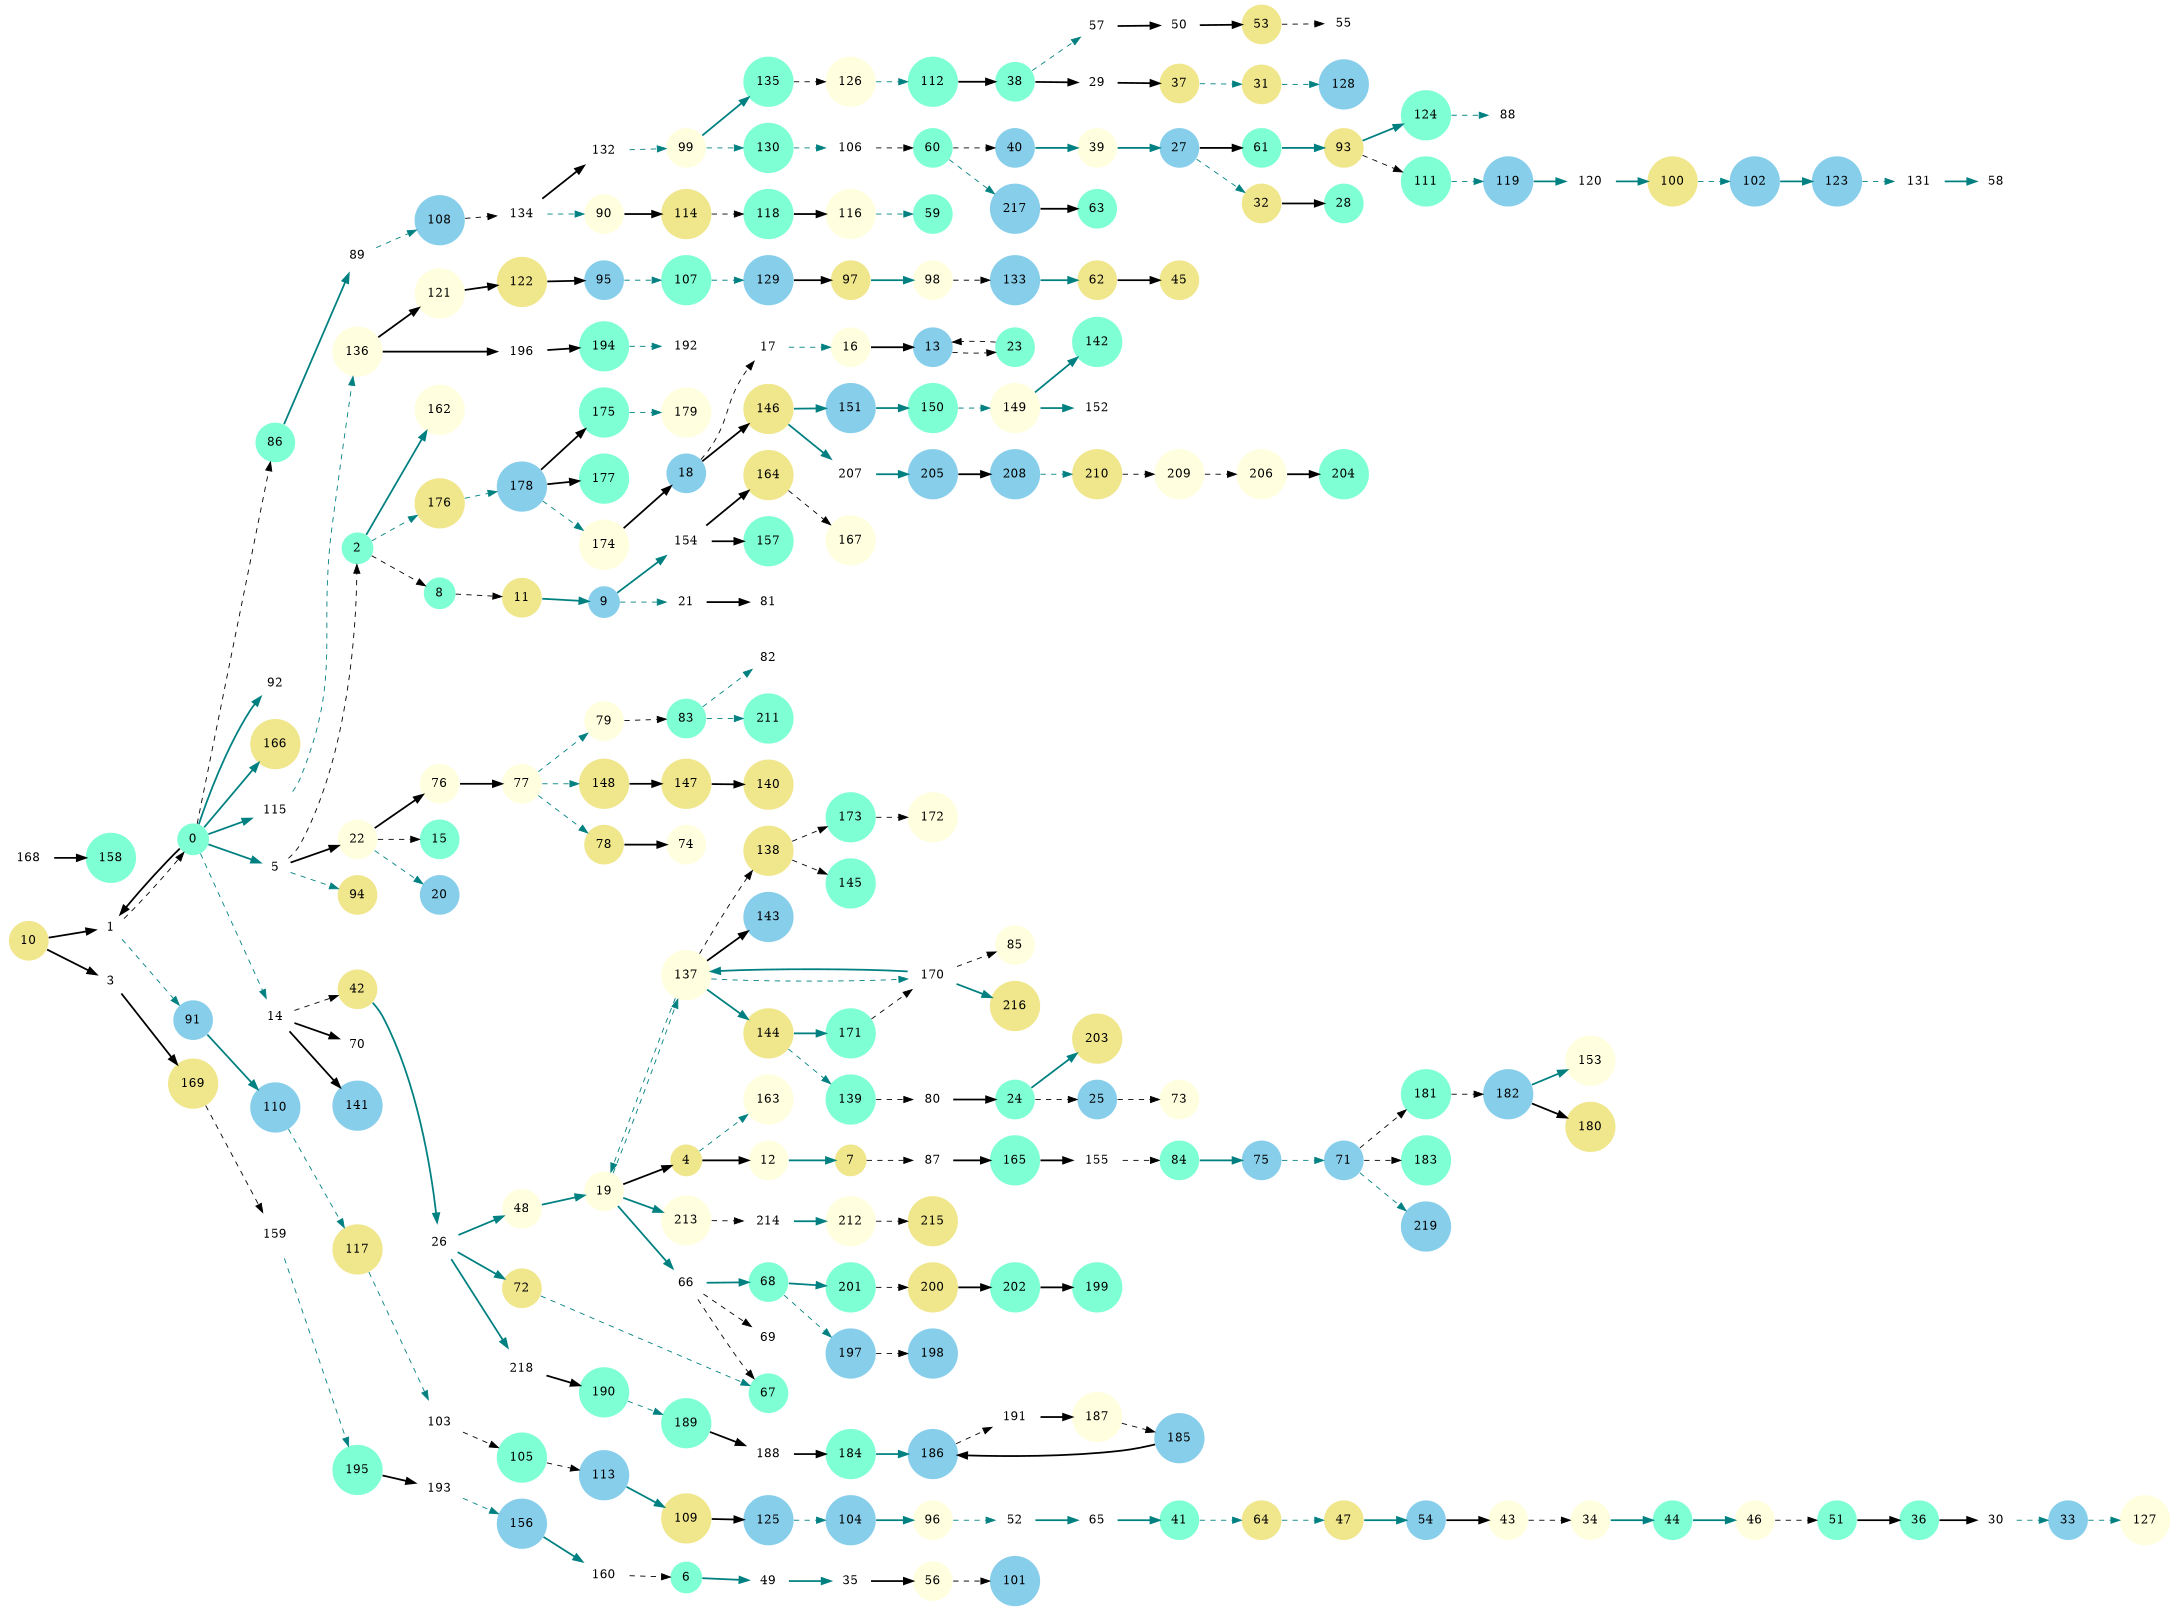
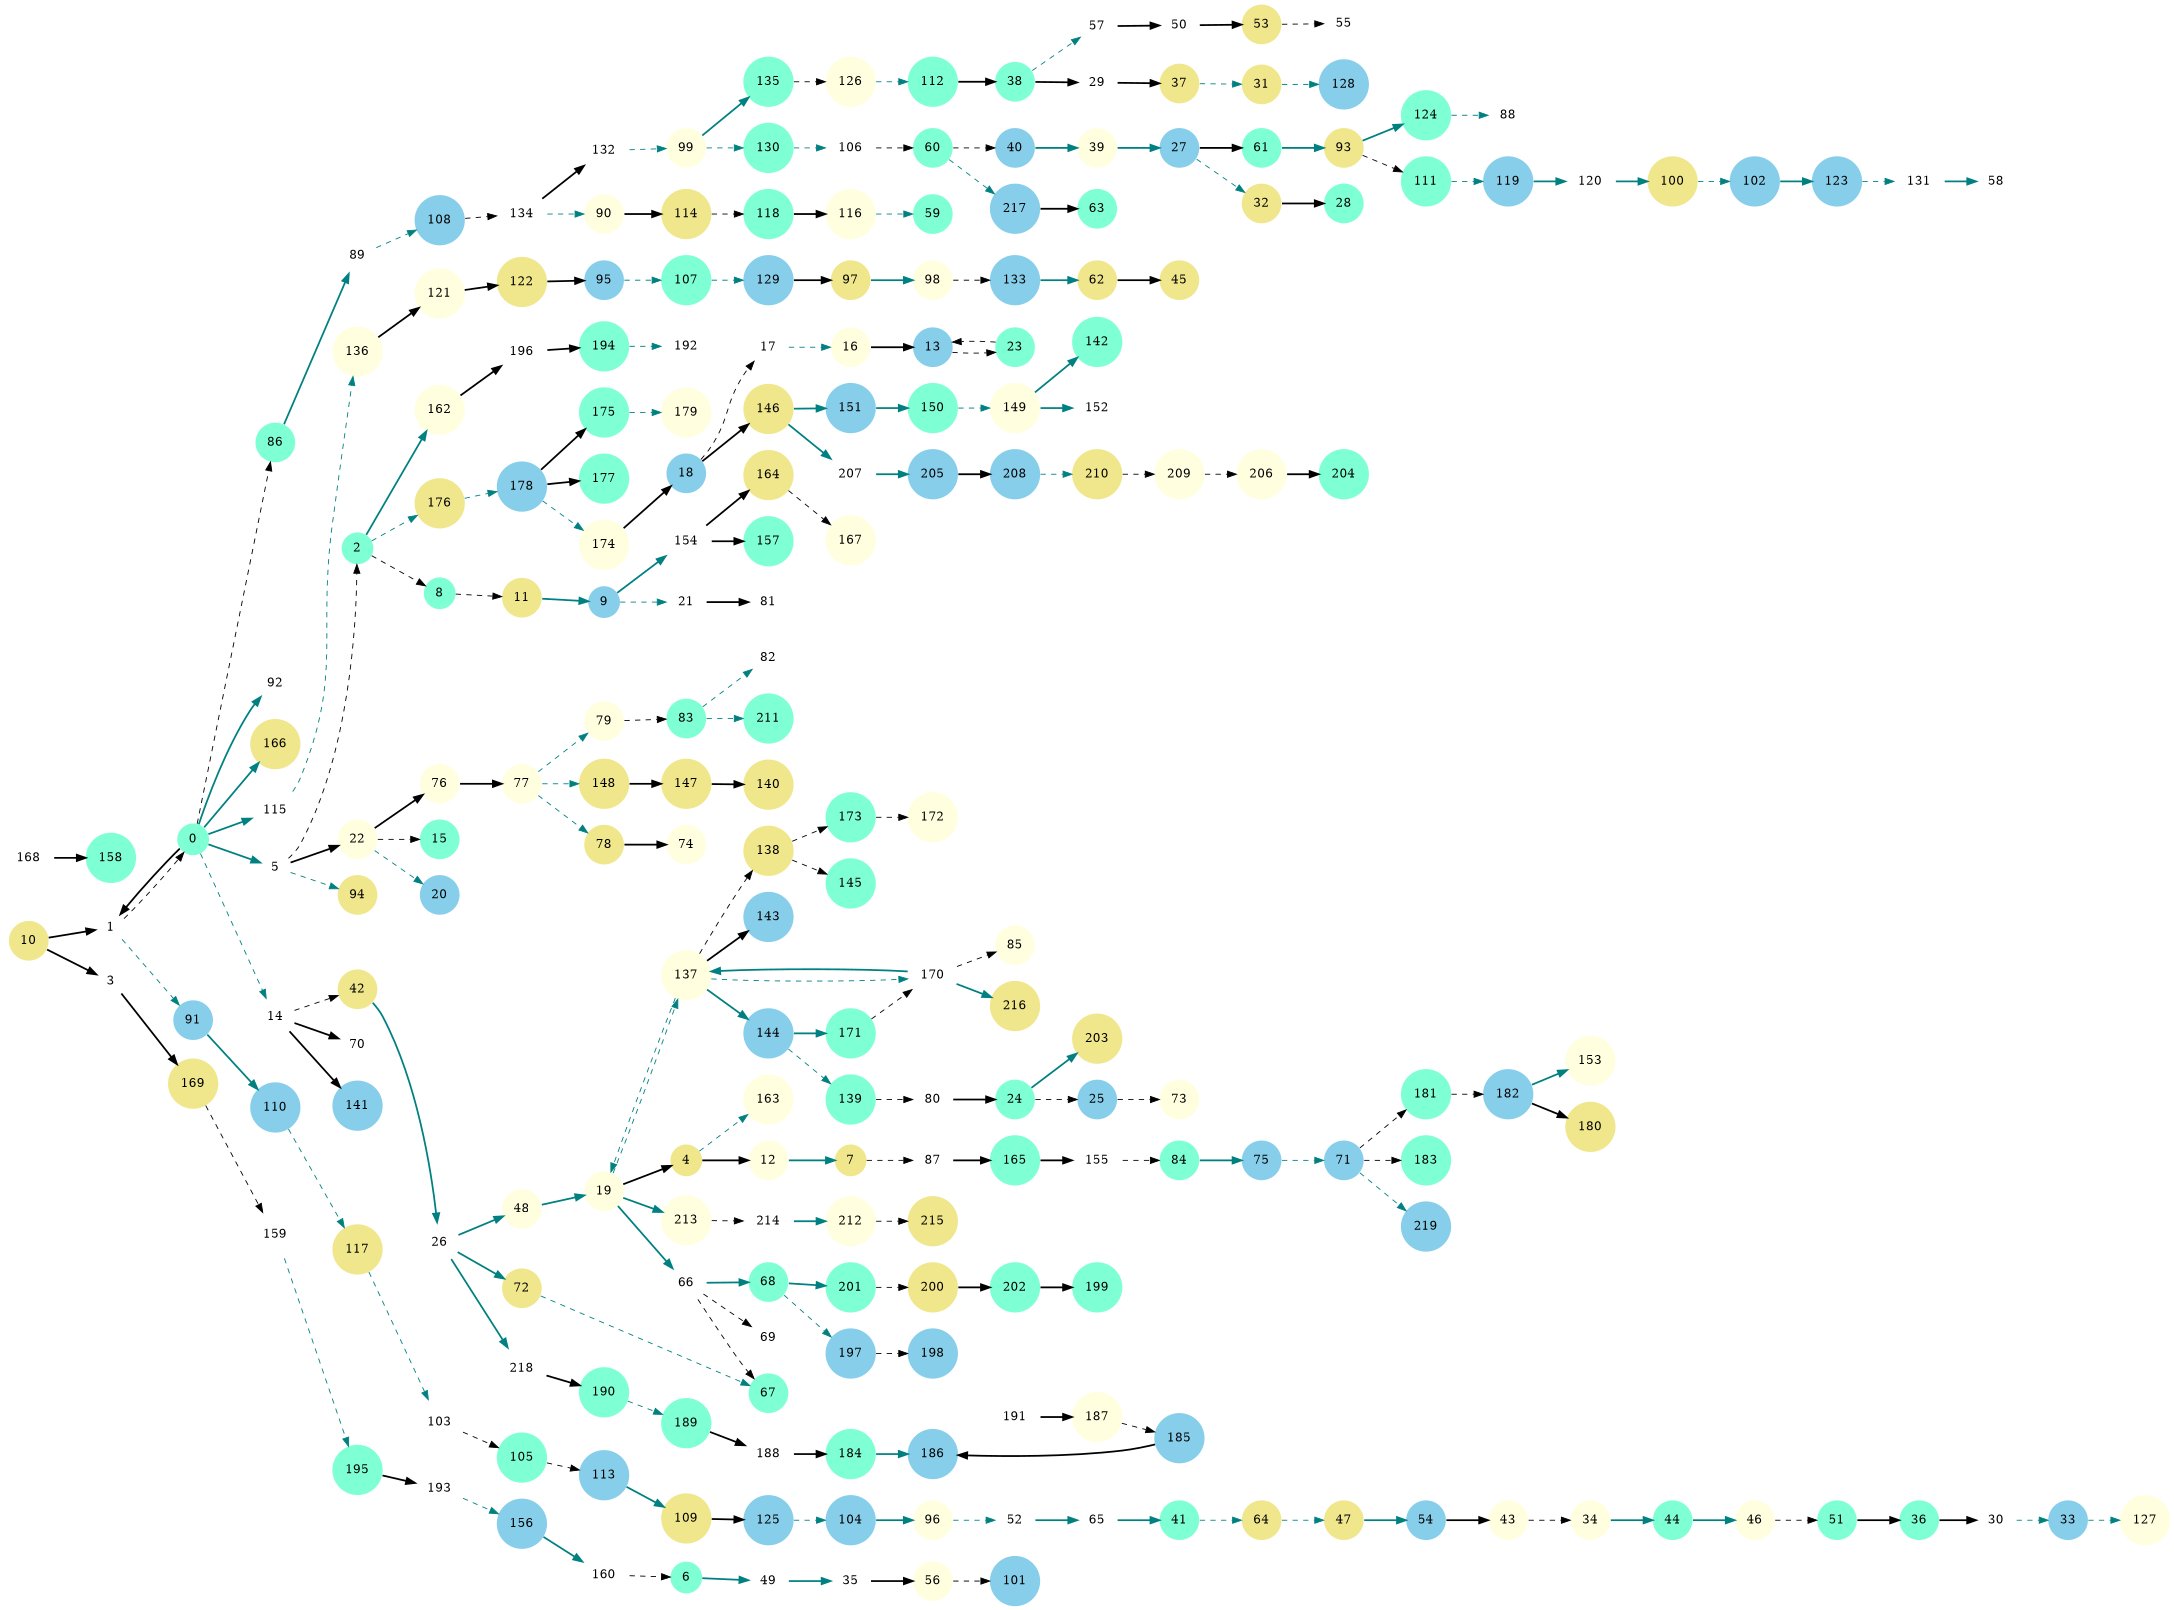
(435, 352) -> (477, 383)
(768, 1033) -> (768, 1033)
(970, 1437) -> none
